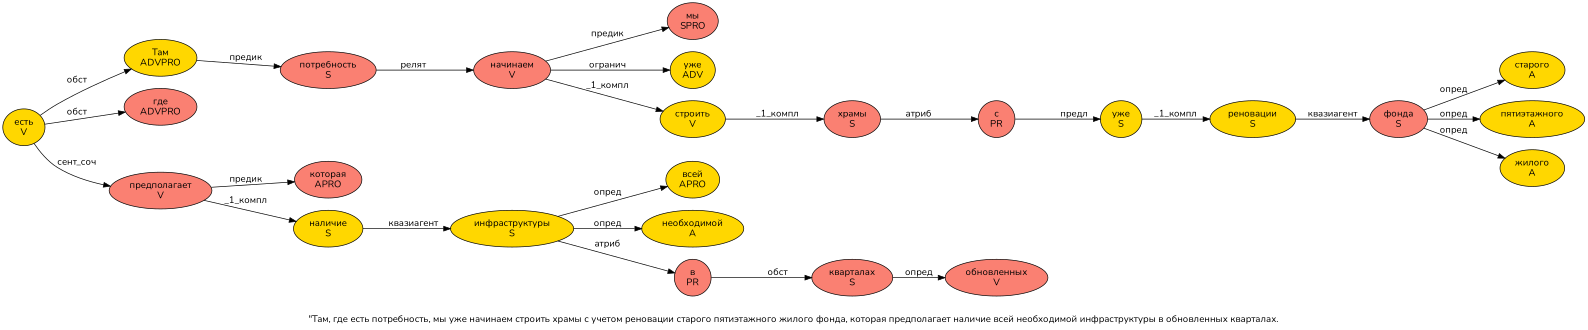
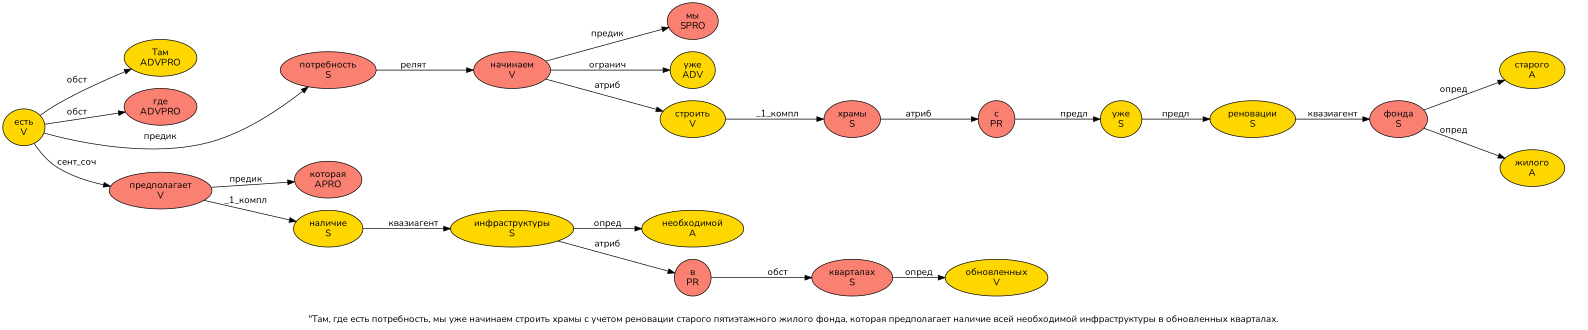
(235, 63) -> (180, 147)
(608, 85) -> (608, 85)
(1176, 114) -> (1176, 114)
(1532, 119) -> none
(693, 180) -> none
(997, 278) -> (997, 278)
